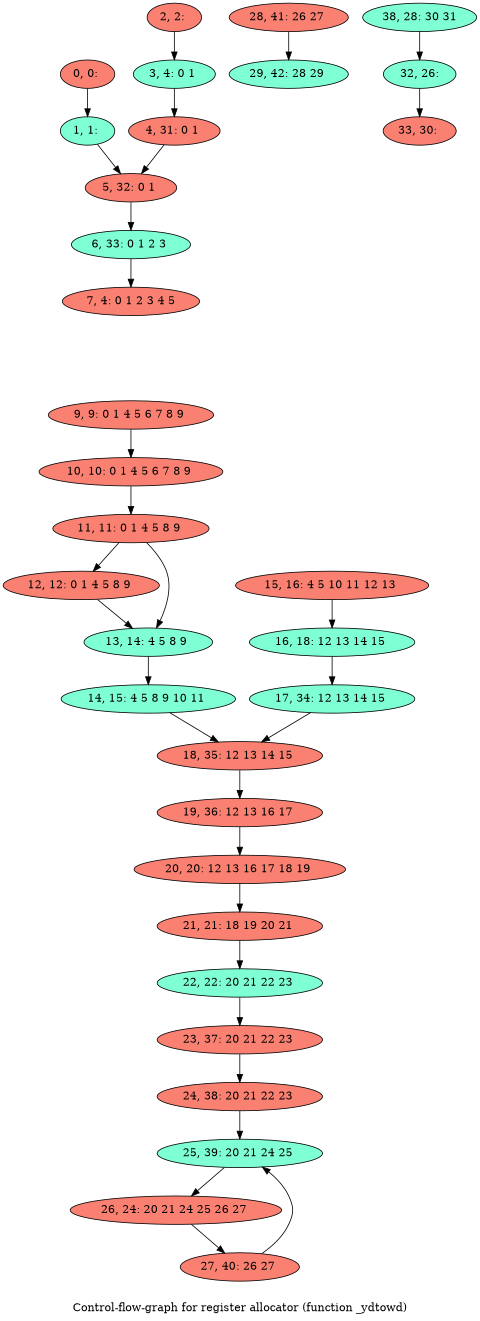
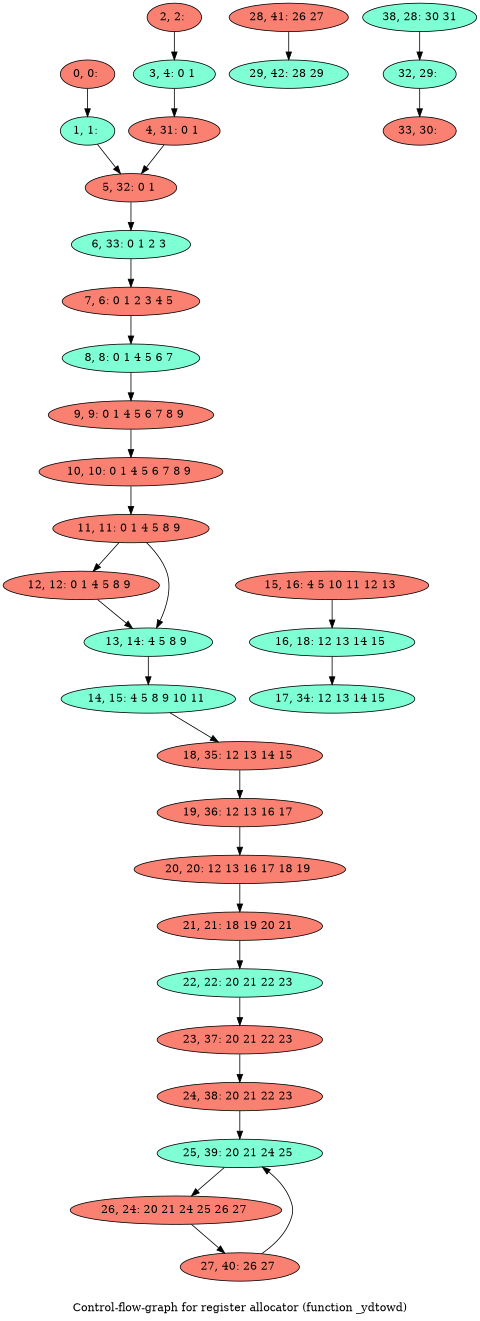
(420, 74) -> (420, 74)
(131, 301) -> (131, 301)
none -> (131, 358)
(289, 725) -> none
